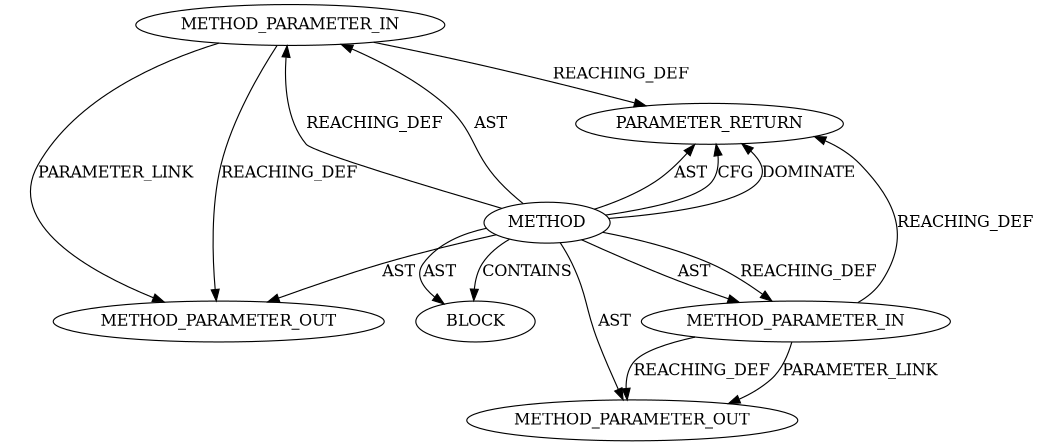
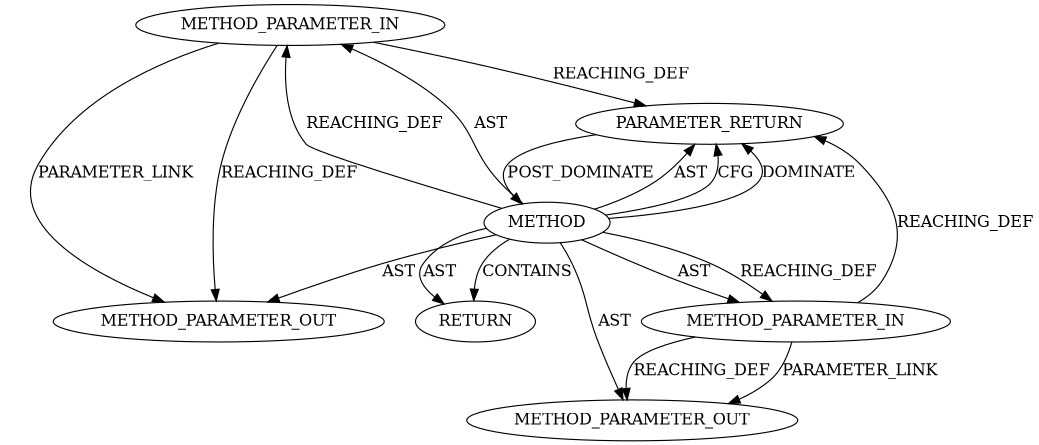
none -> (533, 149)
(475, 322) -> (475, 322)
